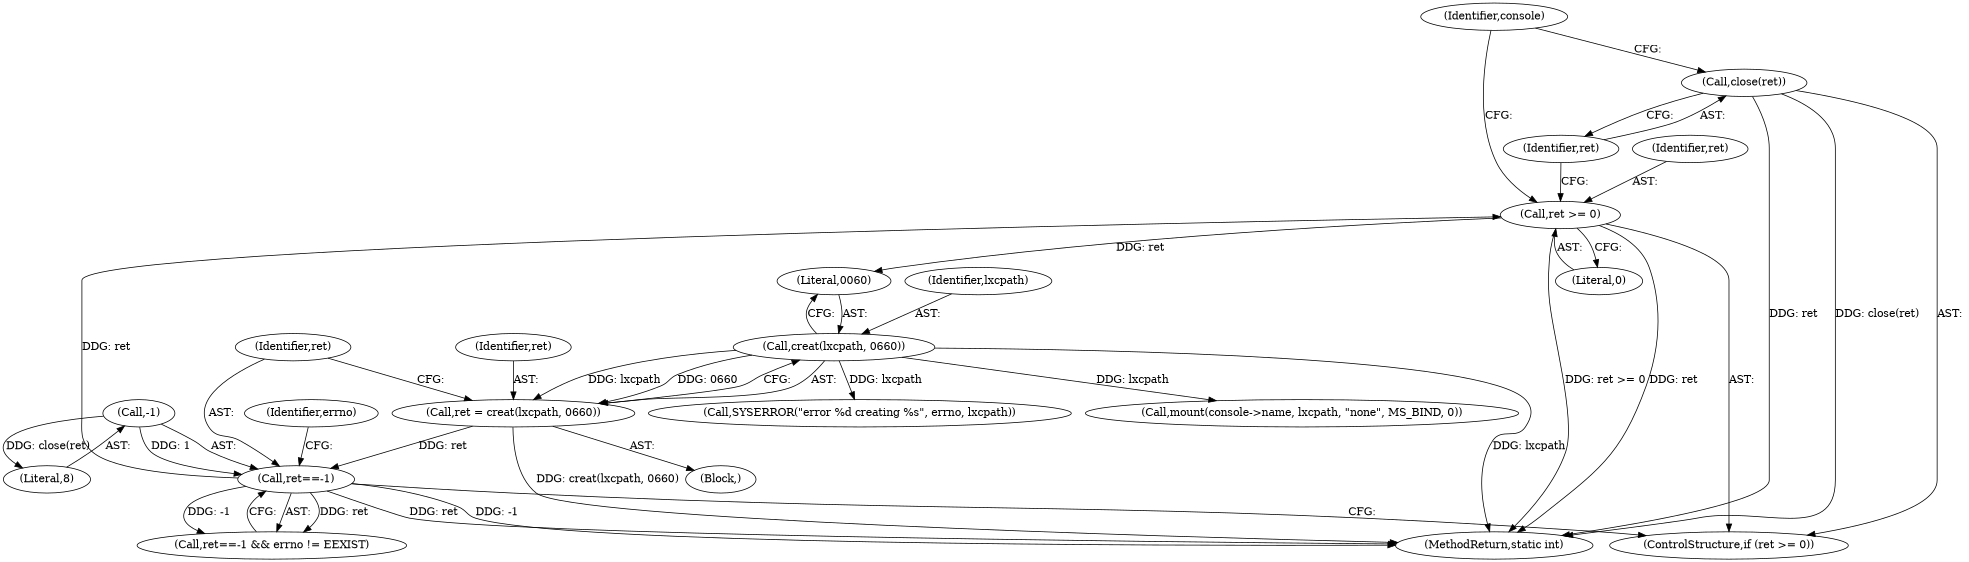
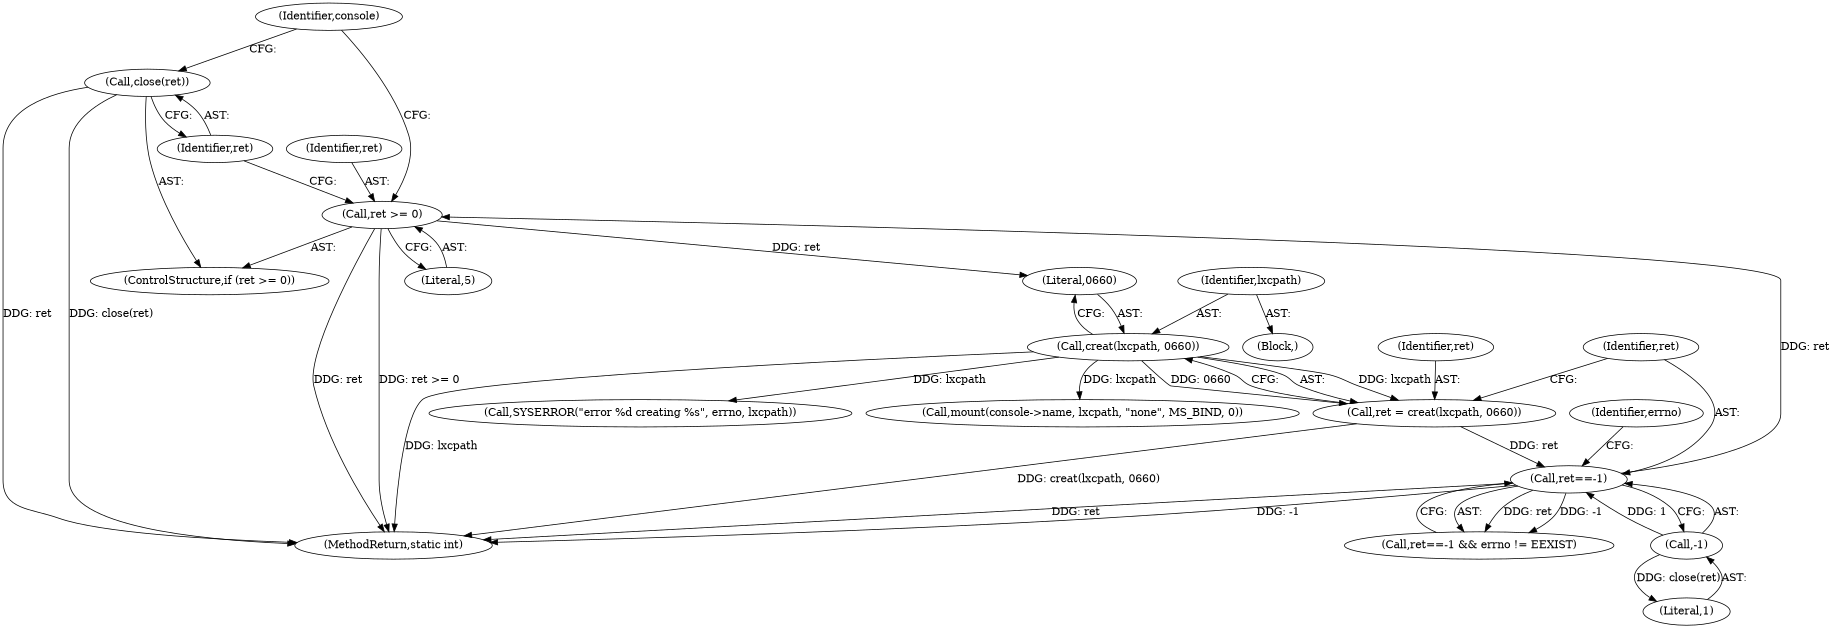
(834, 281) -> (1080, 281)
(1599, 281) -> (448, 281)
(620, 447) -> (1263, 311)
(47, 479) -> (1687, 612)
(995, 508) -> (1657, 498)
